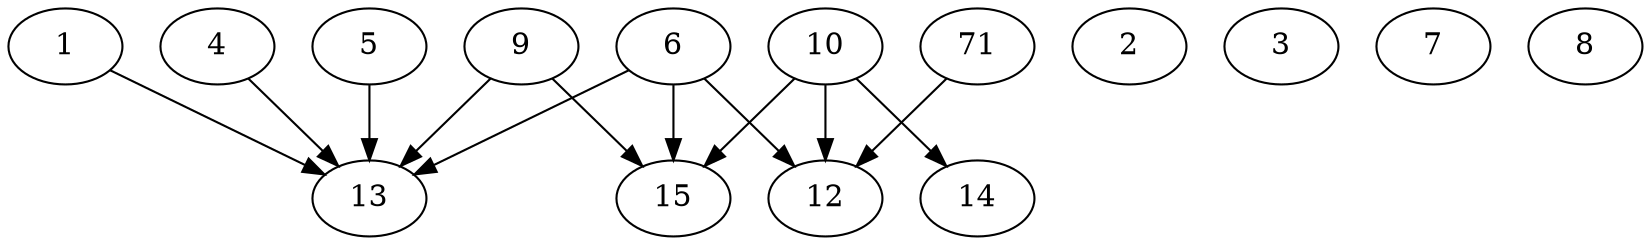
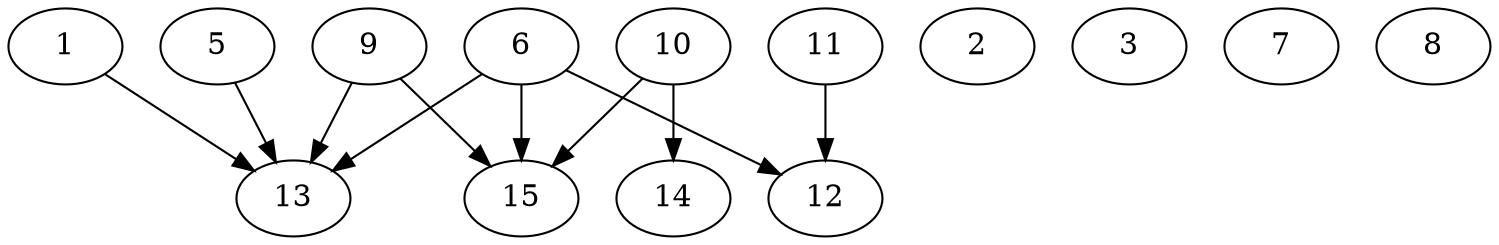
(217, 46) -> none
(977, 46) -> (825, 46)
(825, 112) -> none
